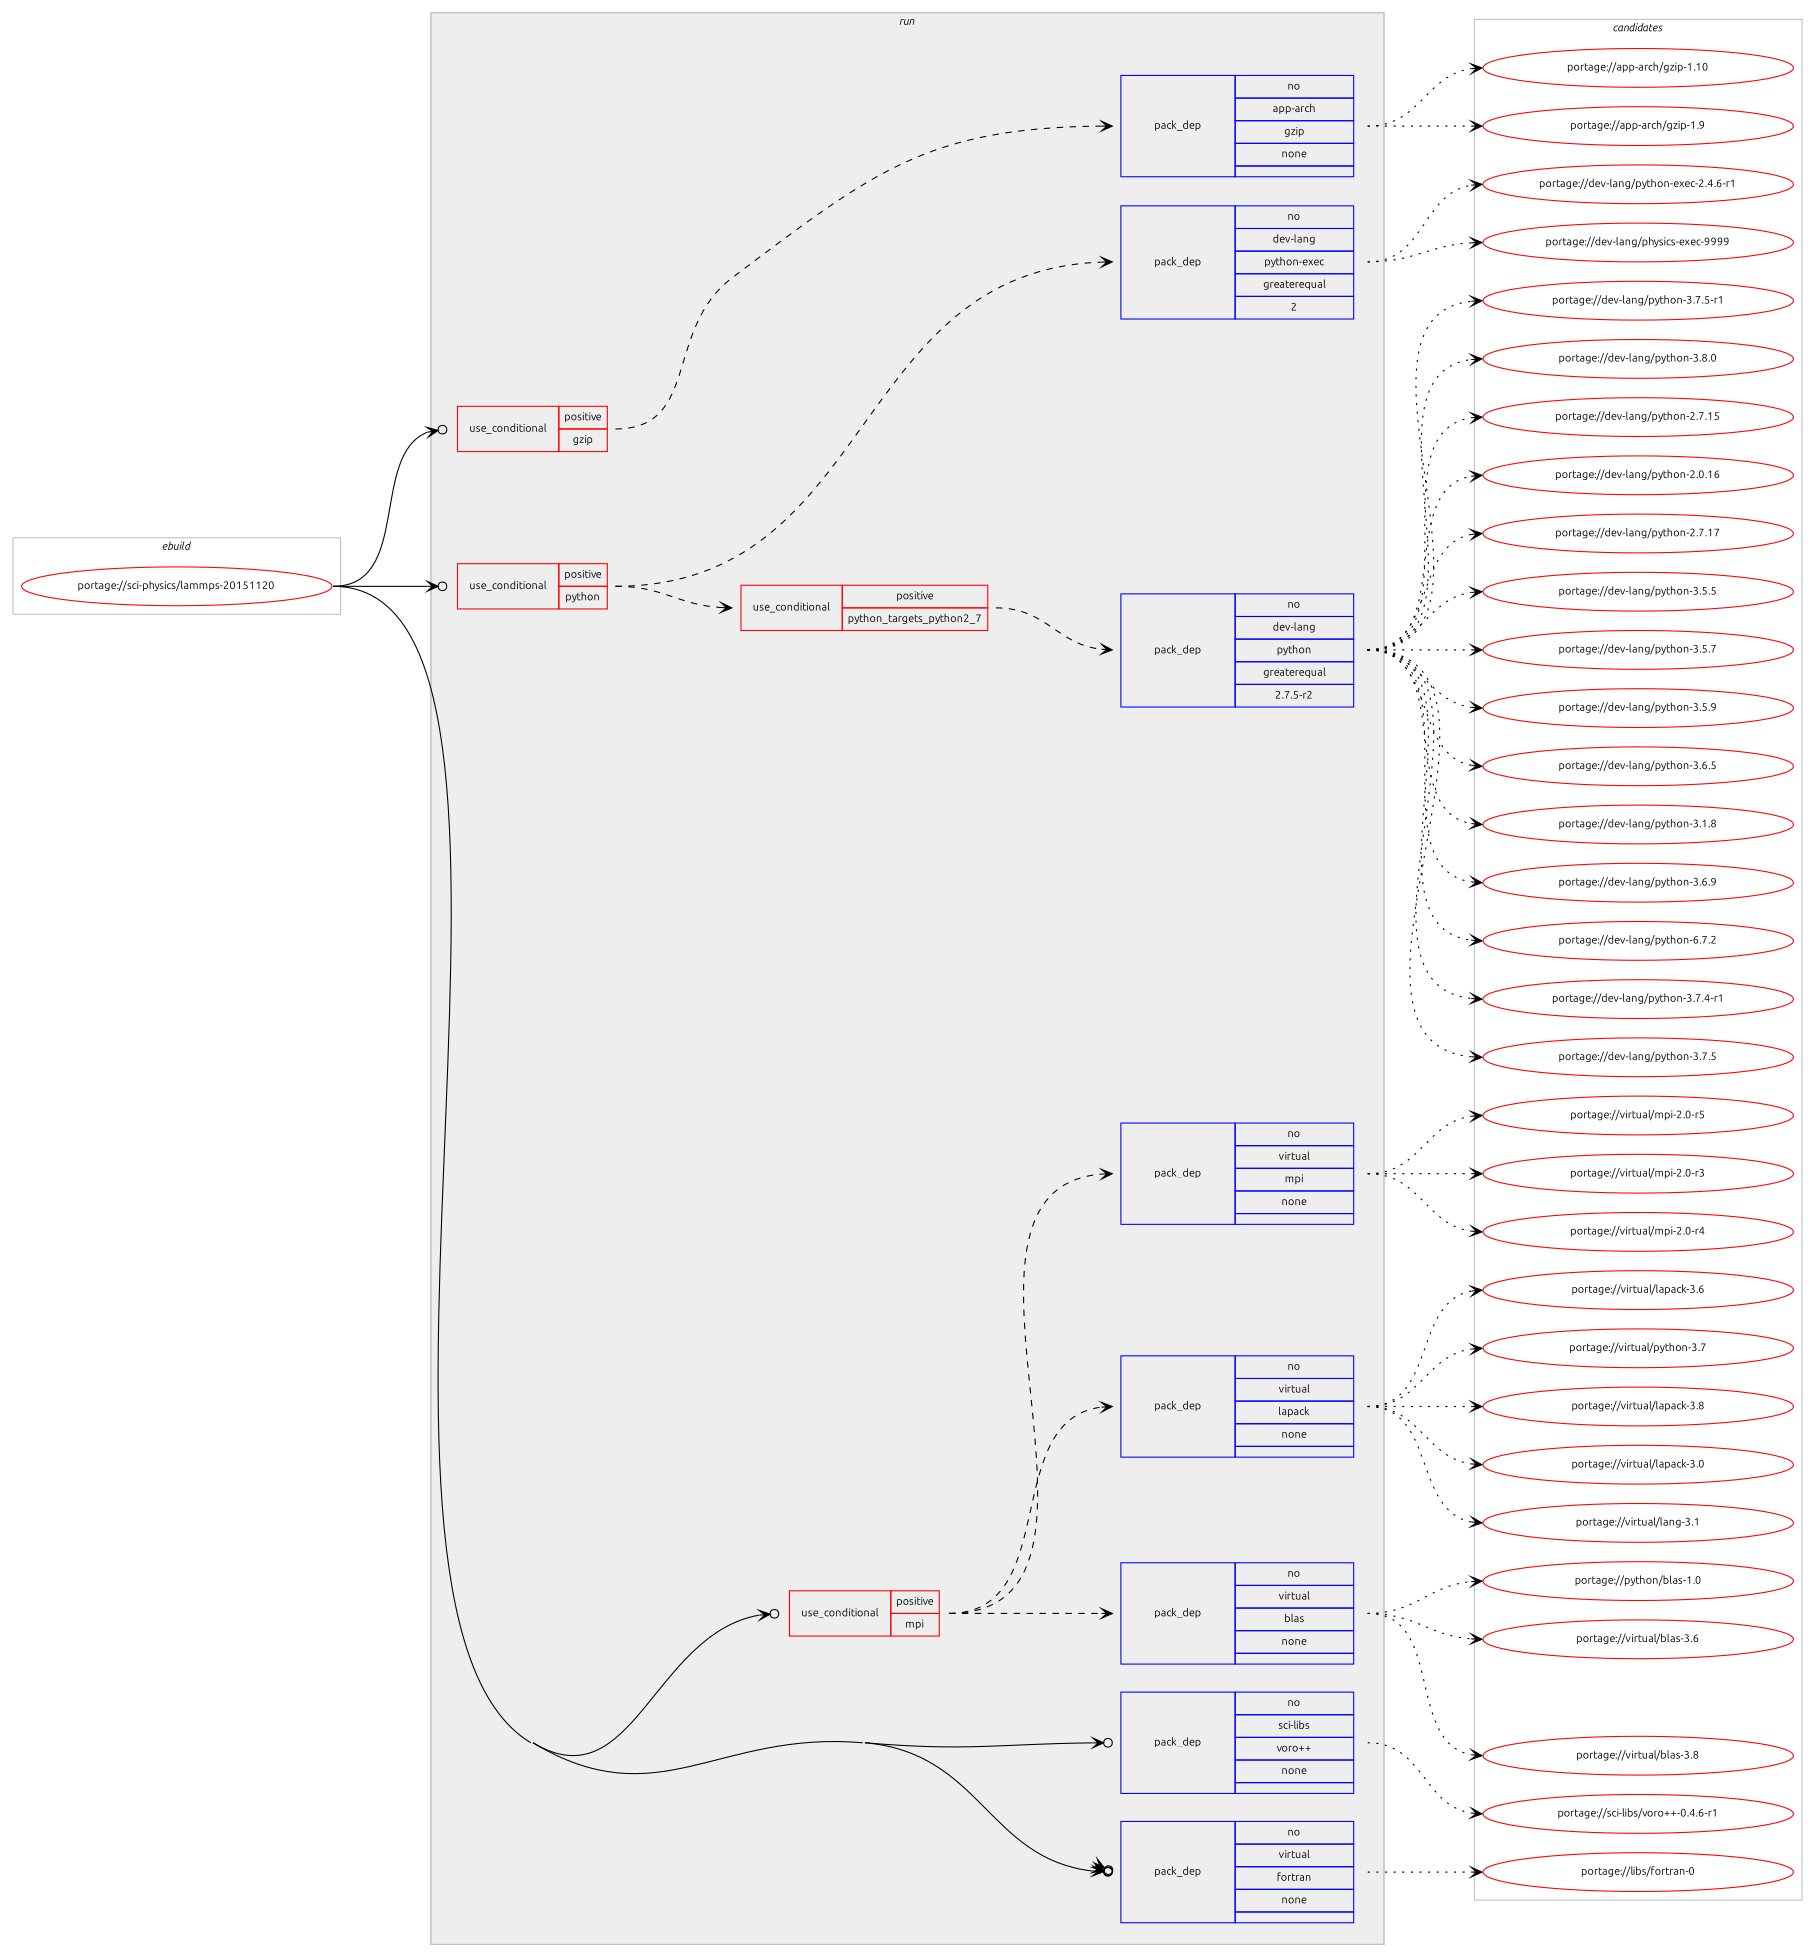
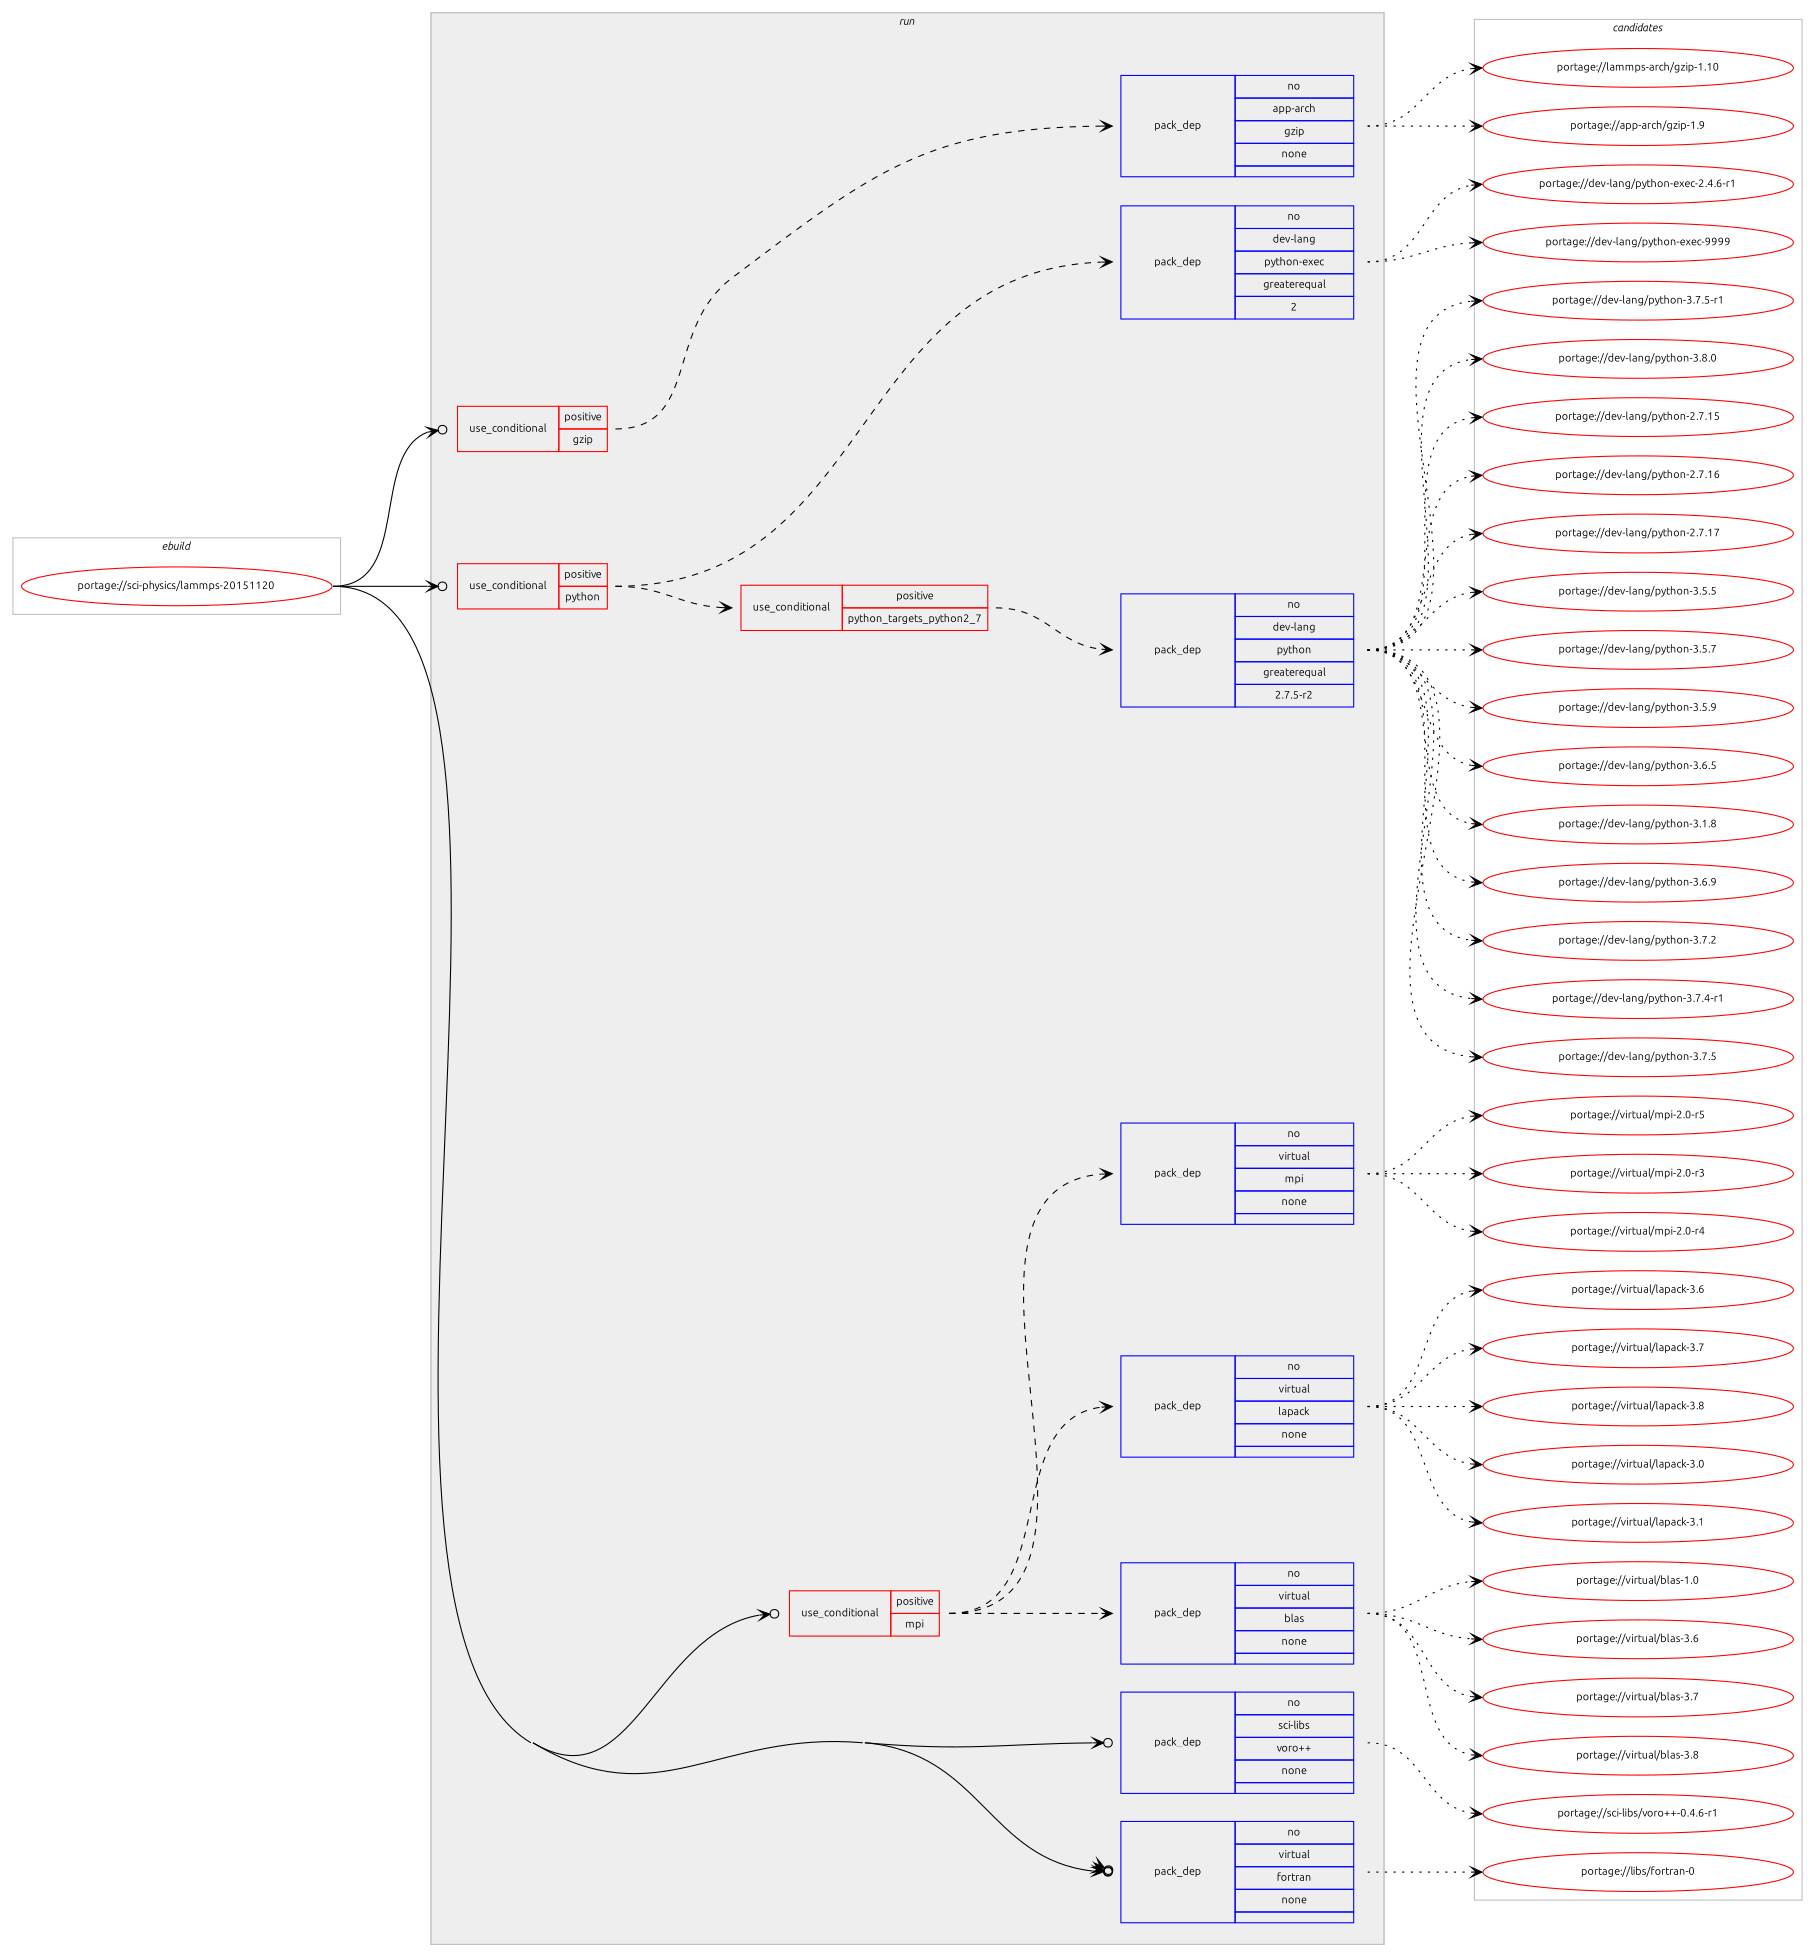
(1638, 68) -> (1638, 68)
(1638, 242) -> (1638, 242)
(1638, 475) -> (1638, 475)
(1638, 941) -> (1638, 941)
(1638, 1348) -> (1638, 1348)
(1638, 1523) -> (1638, 1523)
(1638, 1581) -> (1638, 1581)
none -> (1638, 1698)
